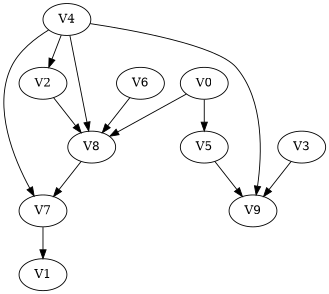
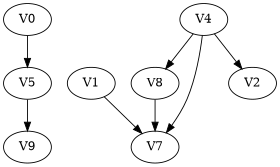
(224, 58) -> none
(140, 83) -> none
(65, 112) -> none
(152, 113) -> none
(302, 147) -> none
(43, 238) -> (120, 112)
